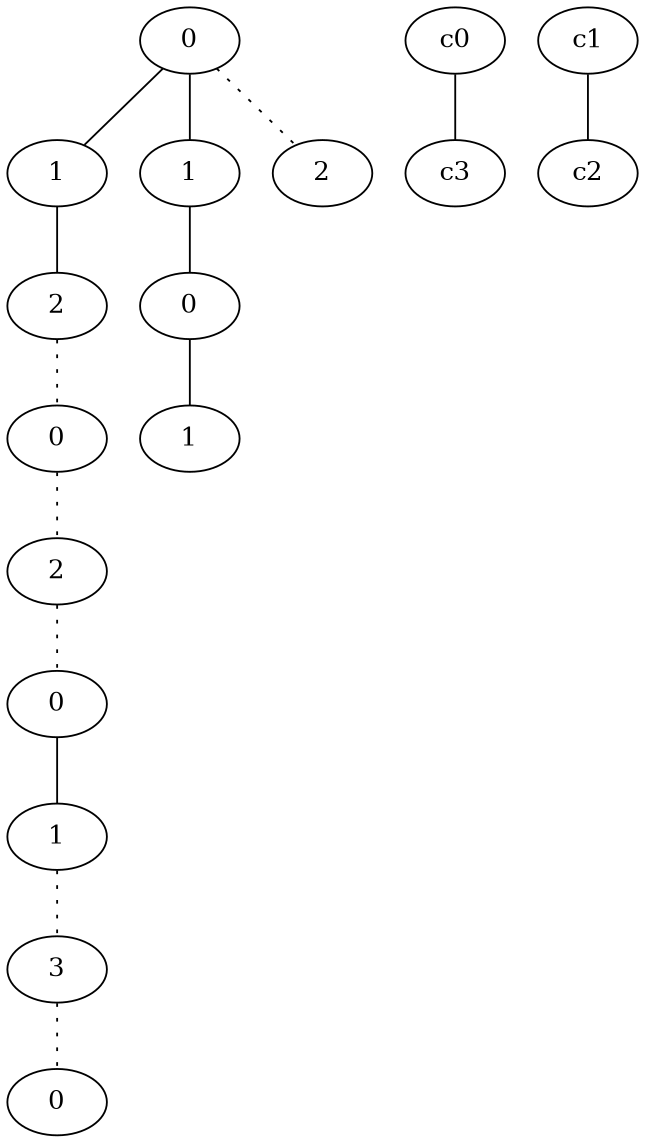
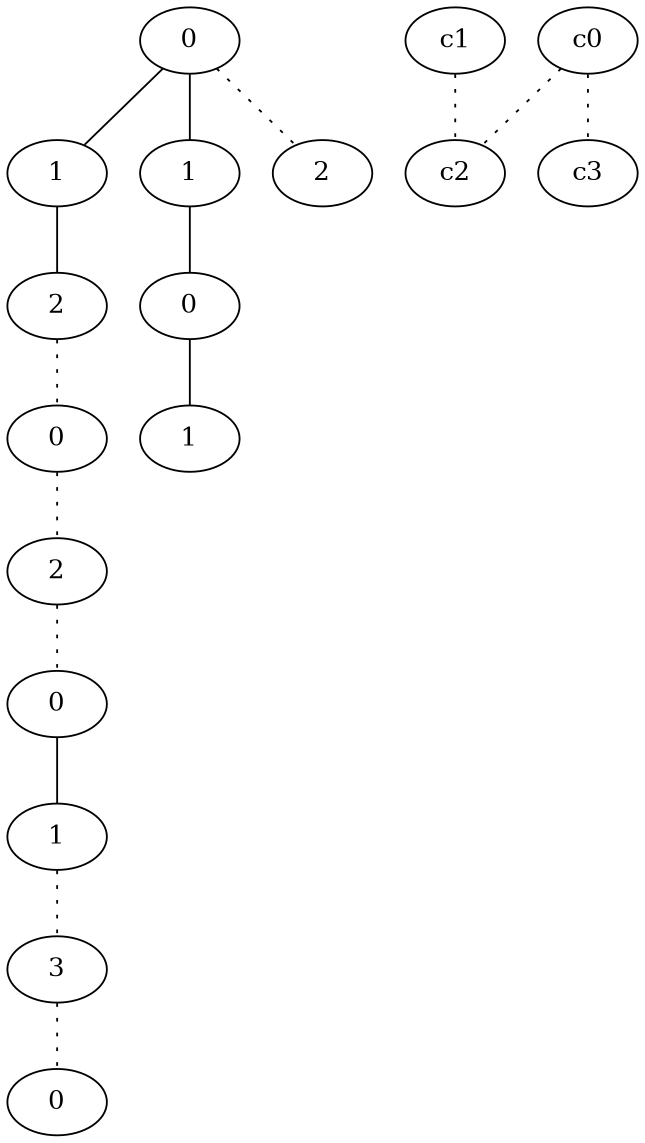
(455, 107) -> (588, 107)
none -> (522, 107)
(588, 107) -> (455, 107)
